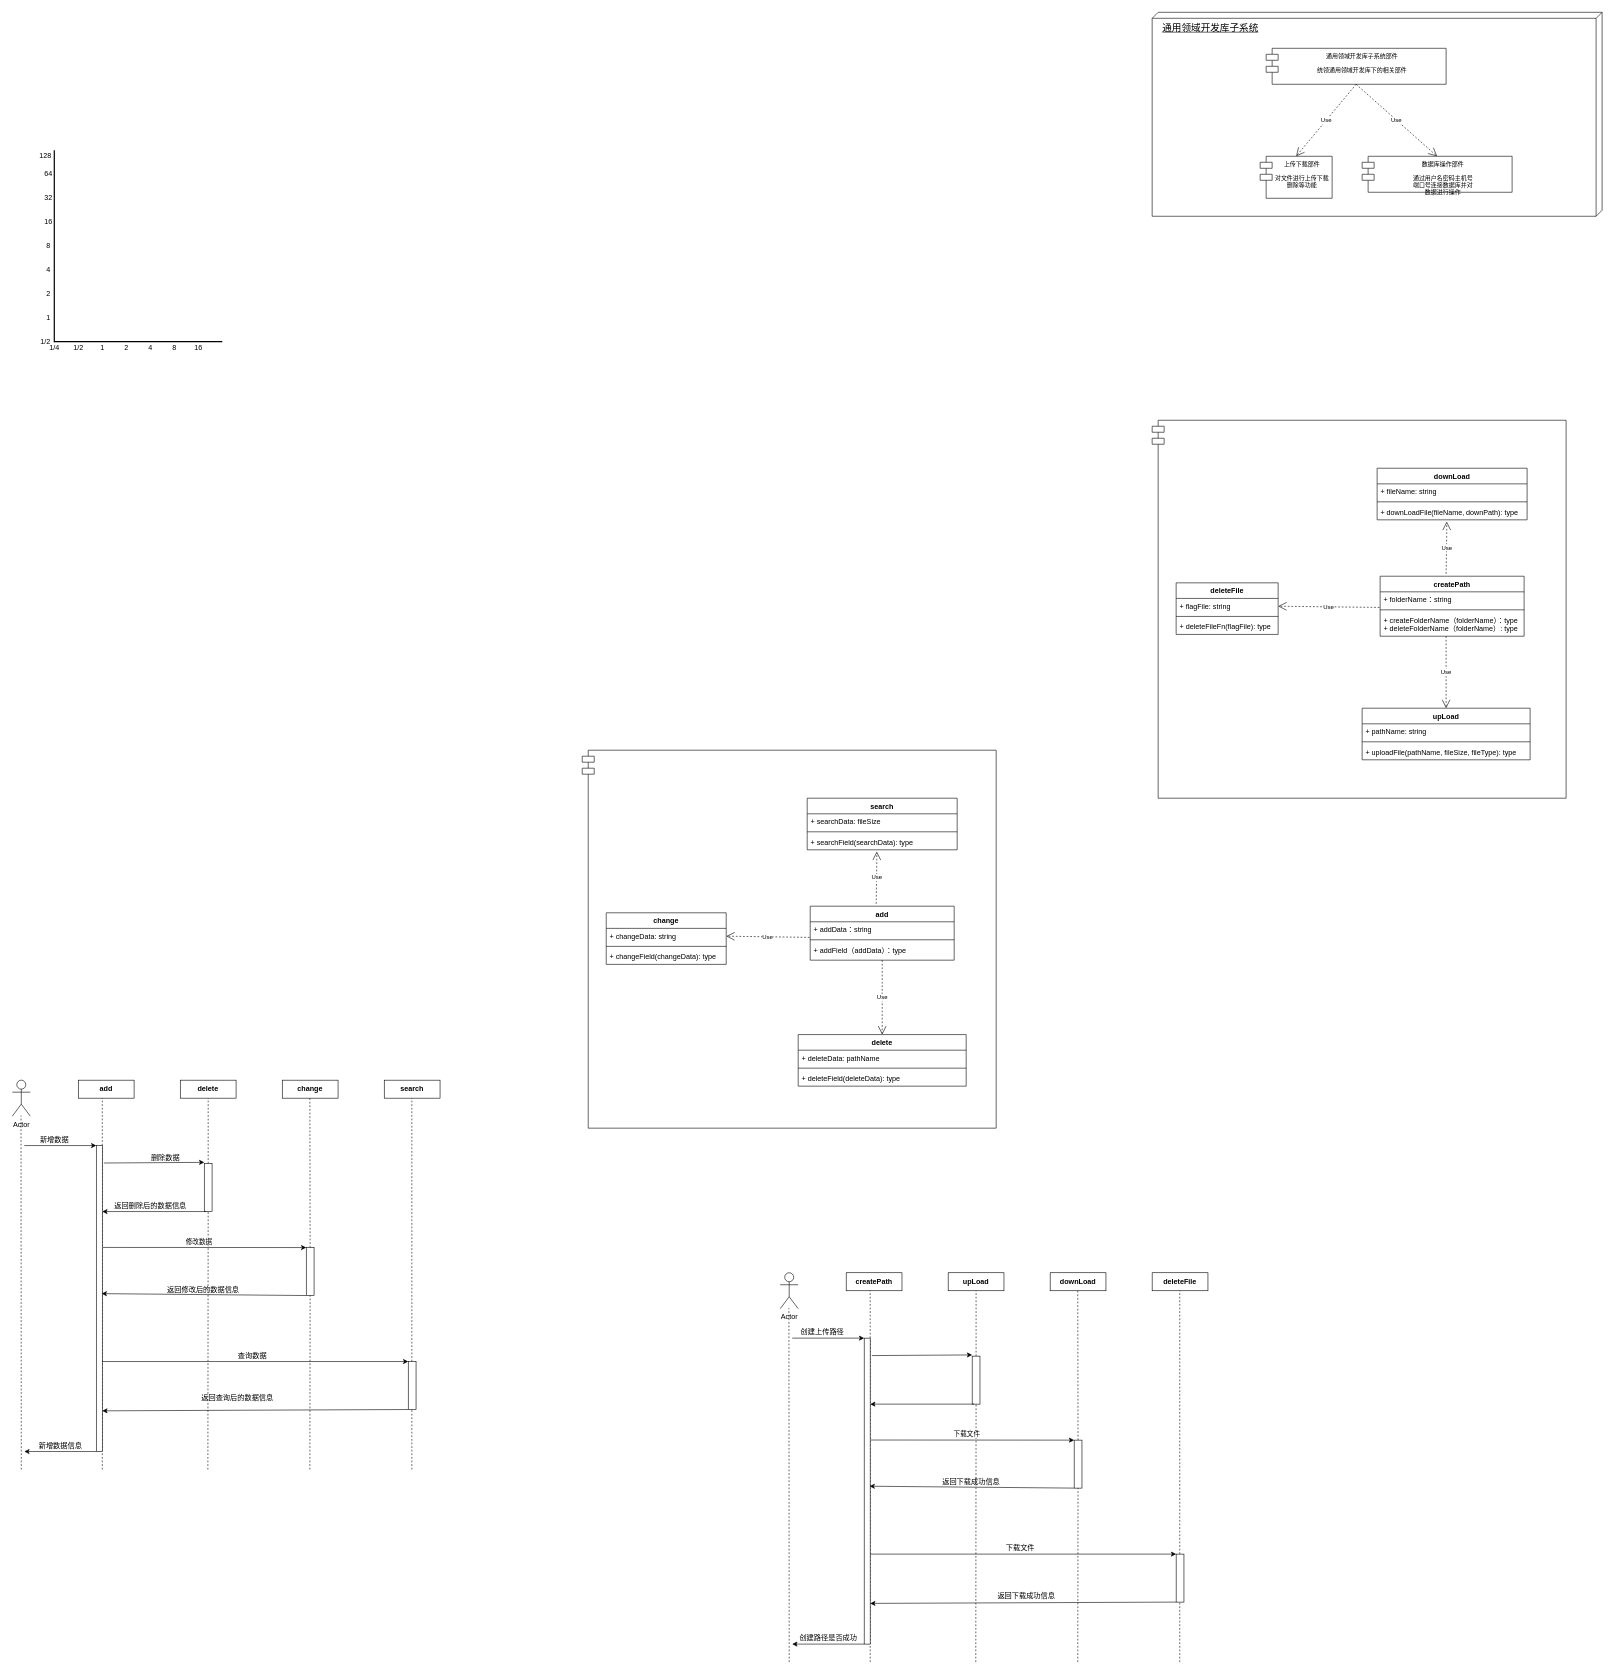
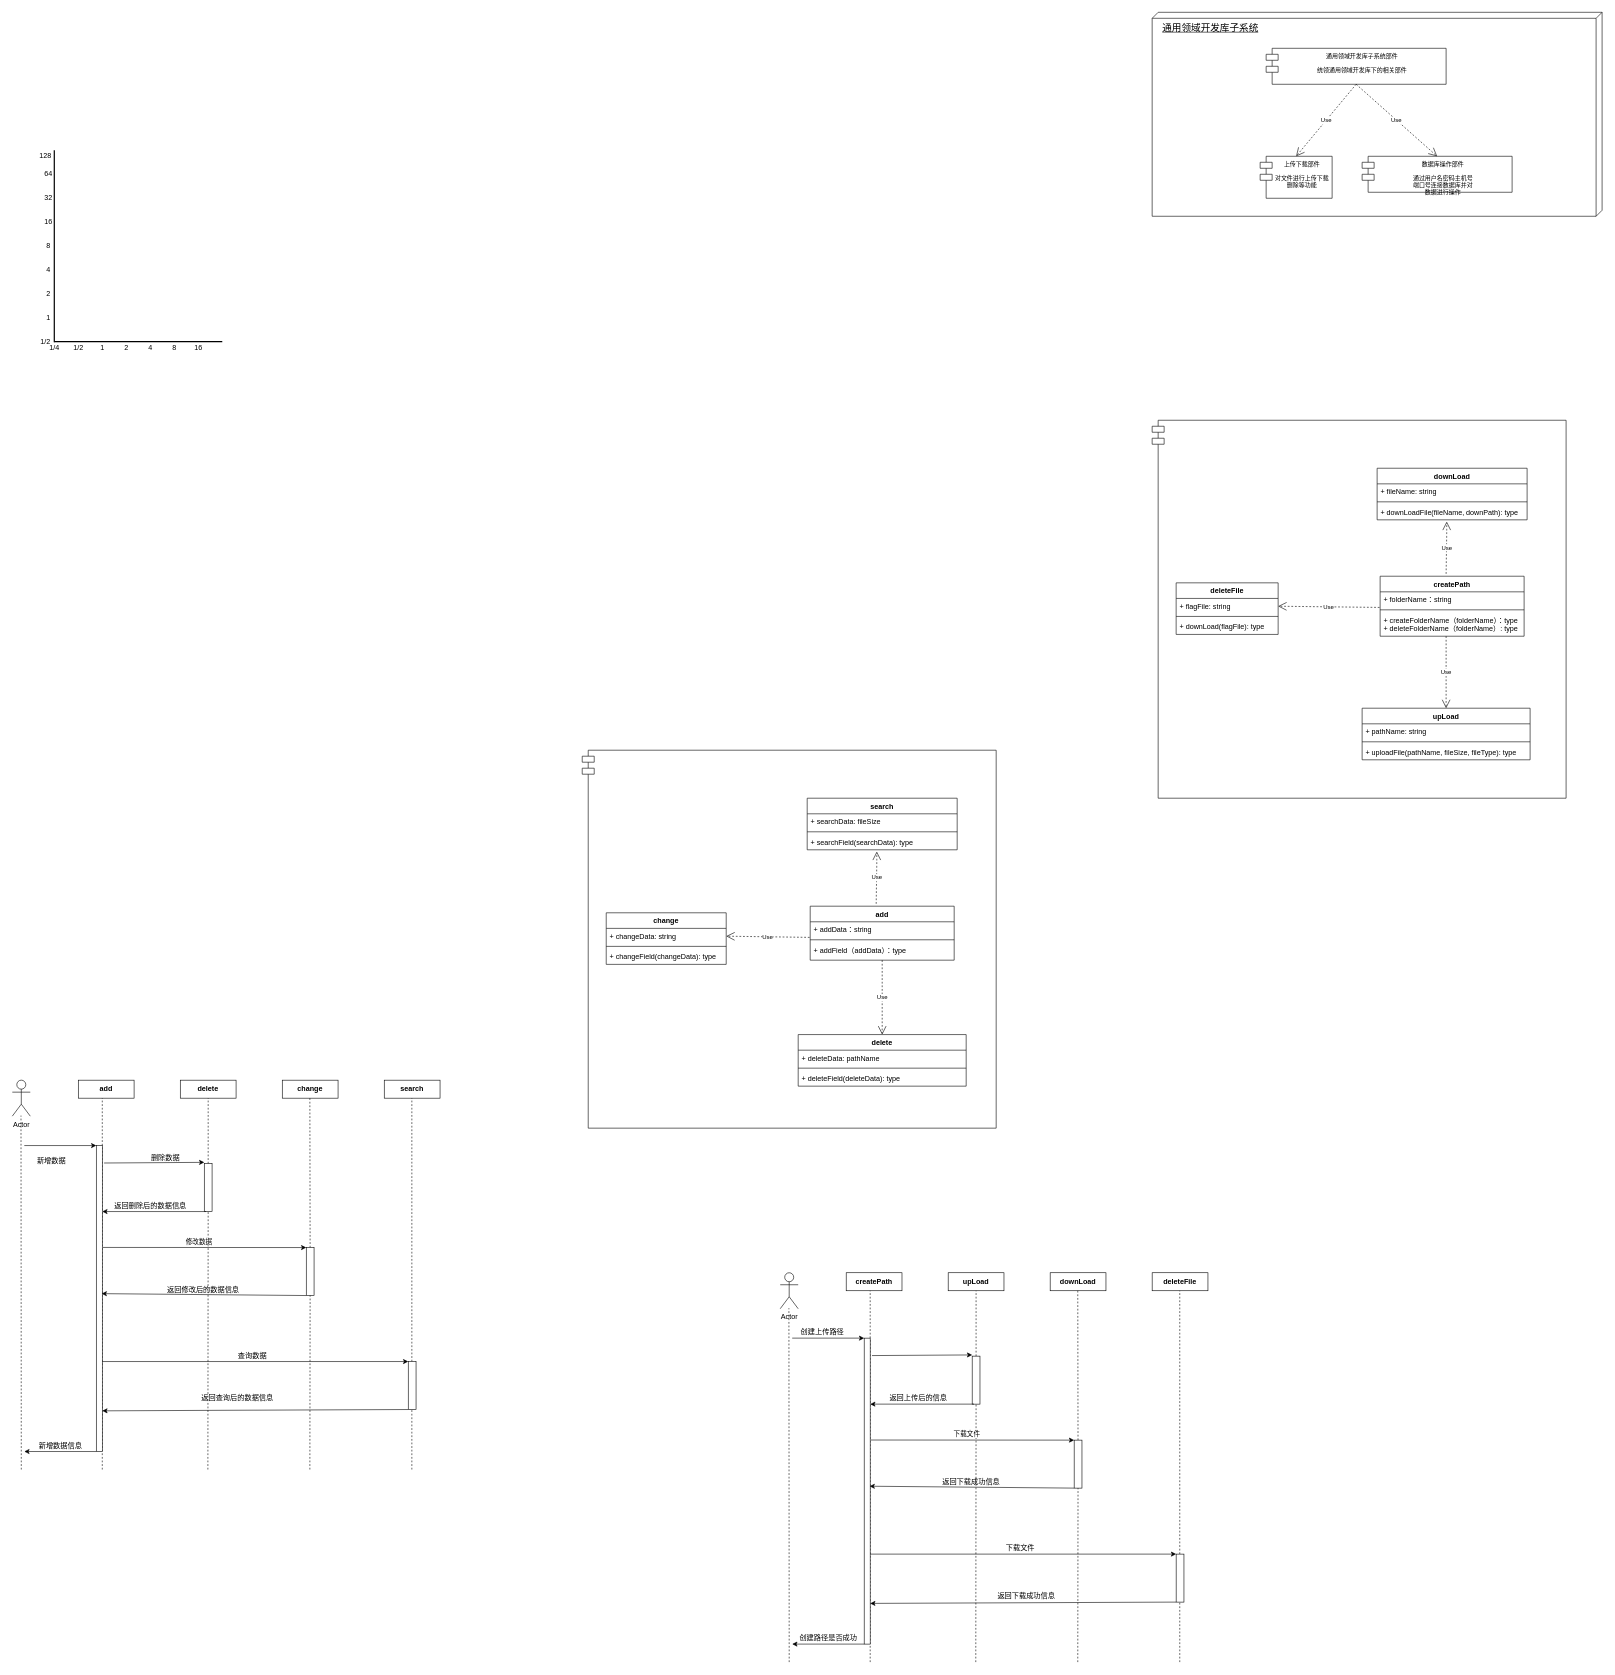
(1232, 627) -> (1226, 627)
(54, 1140) -> (51, 1161)
none -> (918, 1398)
